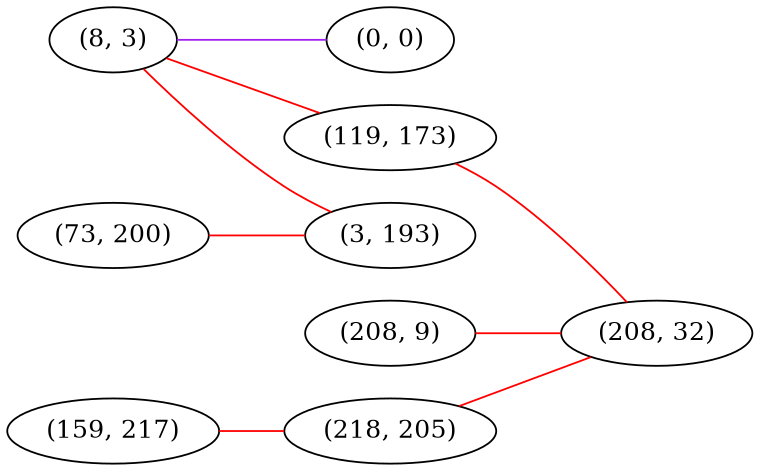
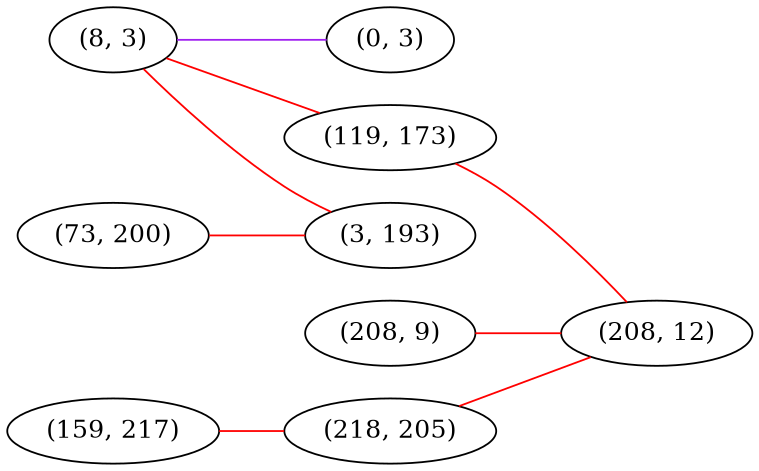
(390, 40) -> (390, 40)
(657, 333) -> (657, 333)
